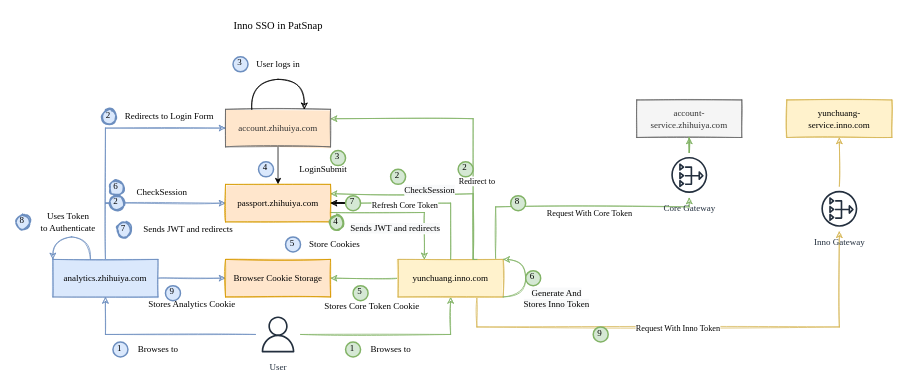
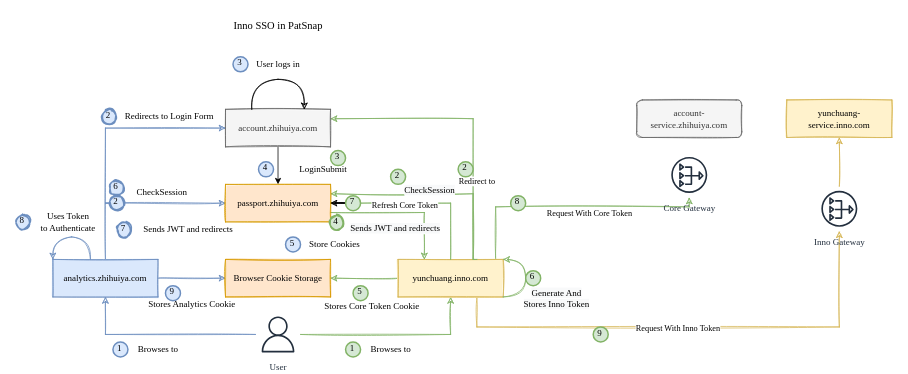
(689, 119) -> (689, 119)
(278, 128) -> (278, 128)
(689, 143) -> none
